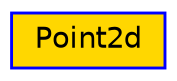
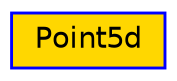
(88, 41) -> (88, 41)
